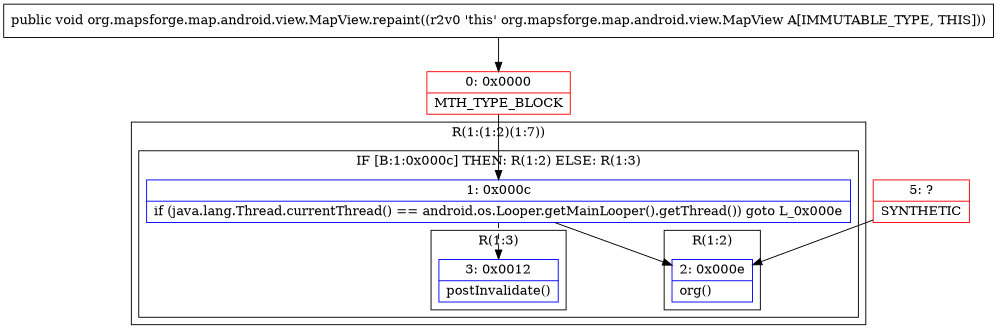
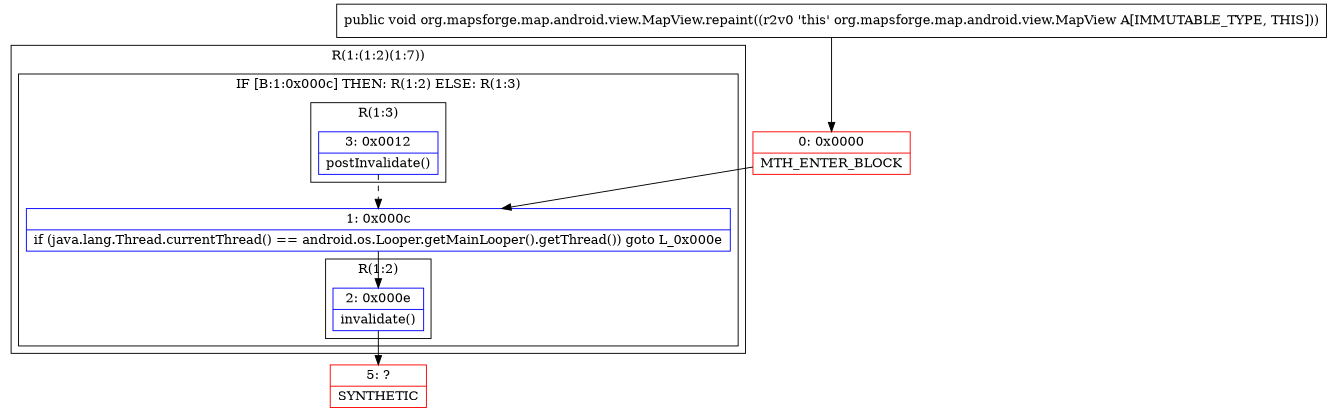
(499, 103) -> (832, 163)
(499, 236) -> (378, 188)
(817, 241) -> (378, 343)
(696, 291) -> (378, 320)
